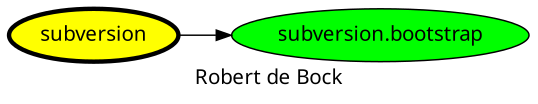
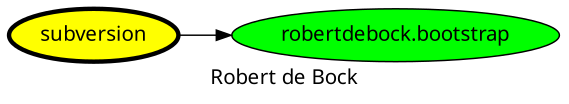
(380, 35) -> (396, 35)
